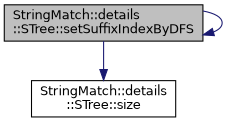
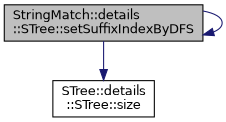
(104, 99) -> (104, 99)
